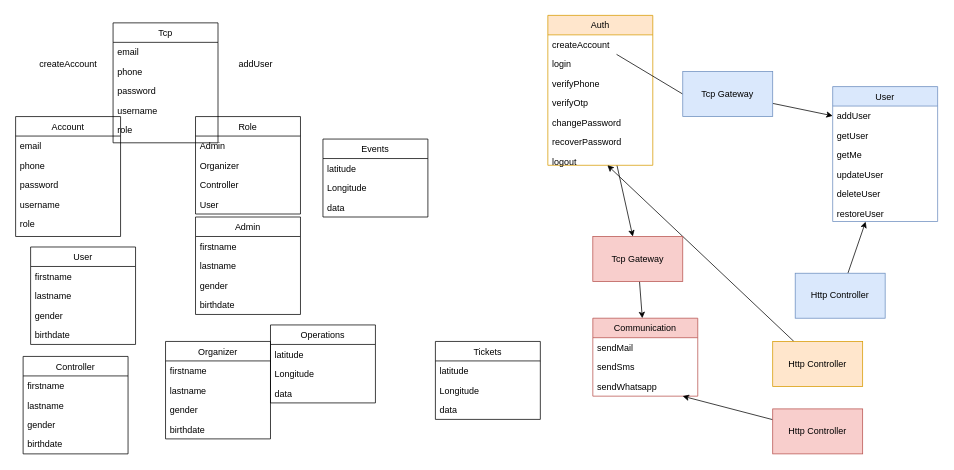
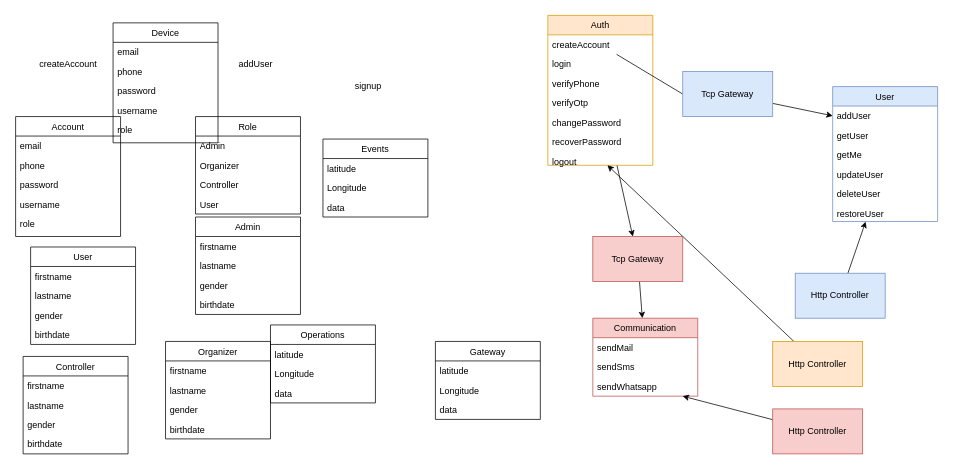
(165, 33) -> (165, 33)
none -> (368, 87)
(488, 352) -> (488, 352)
